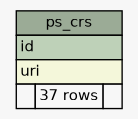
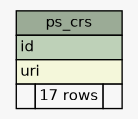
(69, 96) -> (69, 96)
